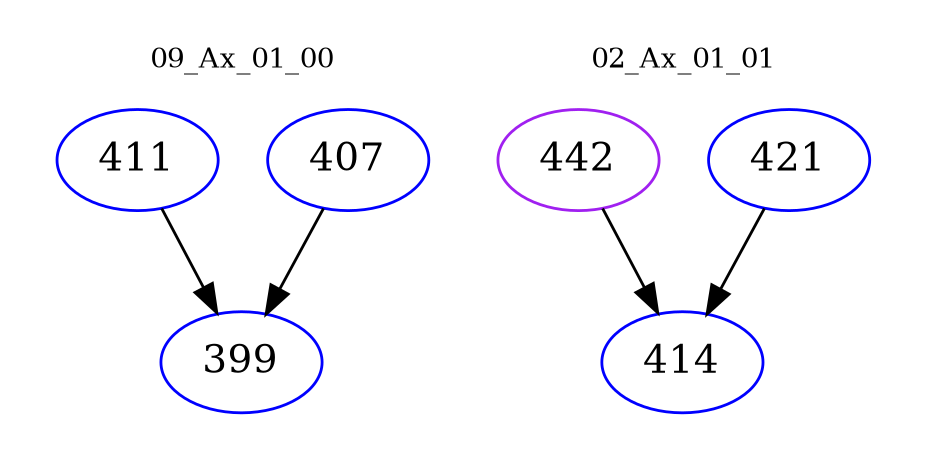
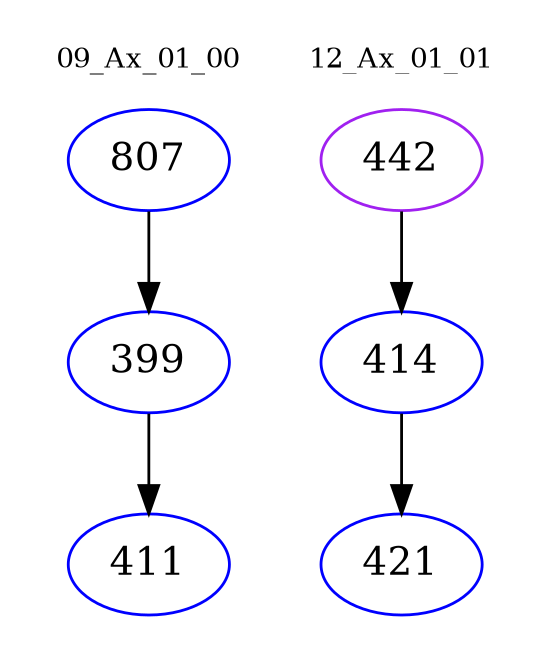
(684, 60) -> (402, 60)
(348, 160) -> (149, 160)
(183, 248) -> (149, 450)
(743, 249) -> (402, 450)
